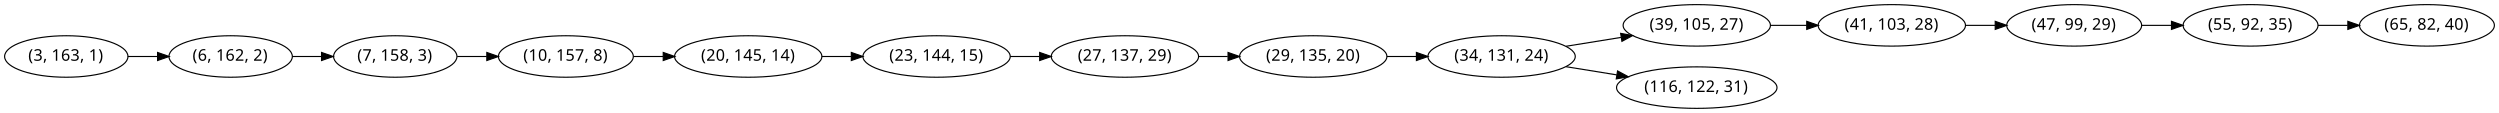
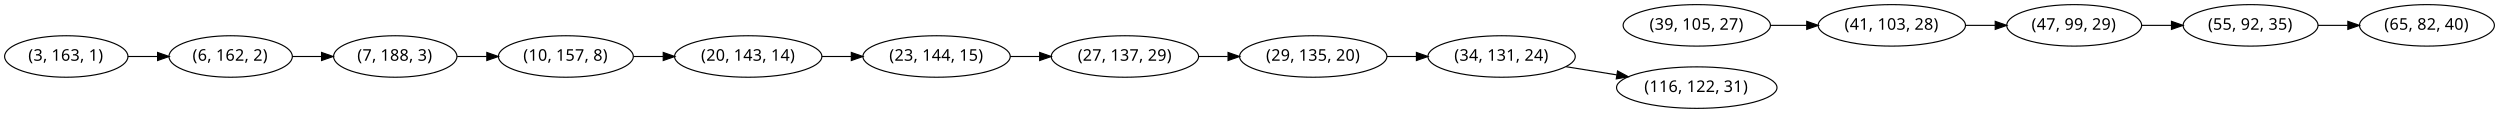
(1593, 42) -> none
(395, 56) -> (395, 56)
(748, 56) -> (748, 56)
